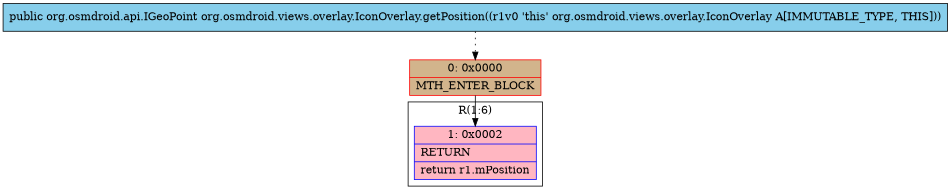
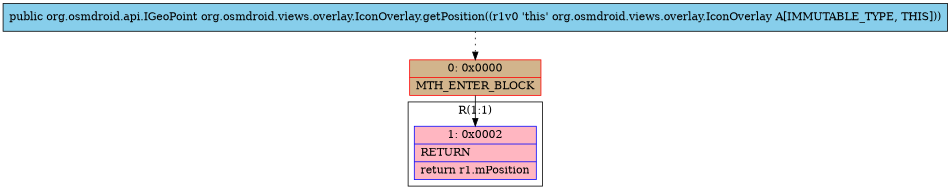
(475, 111) -> (475, 111)
